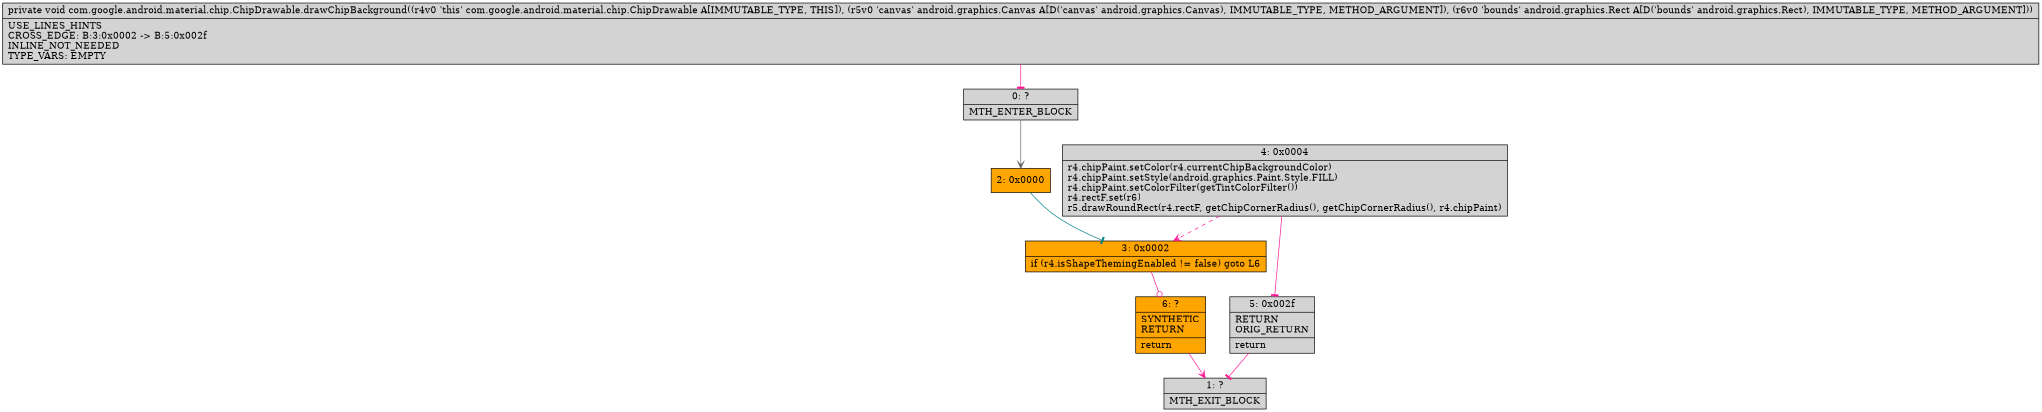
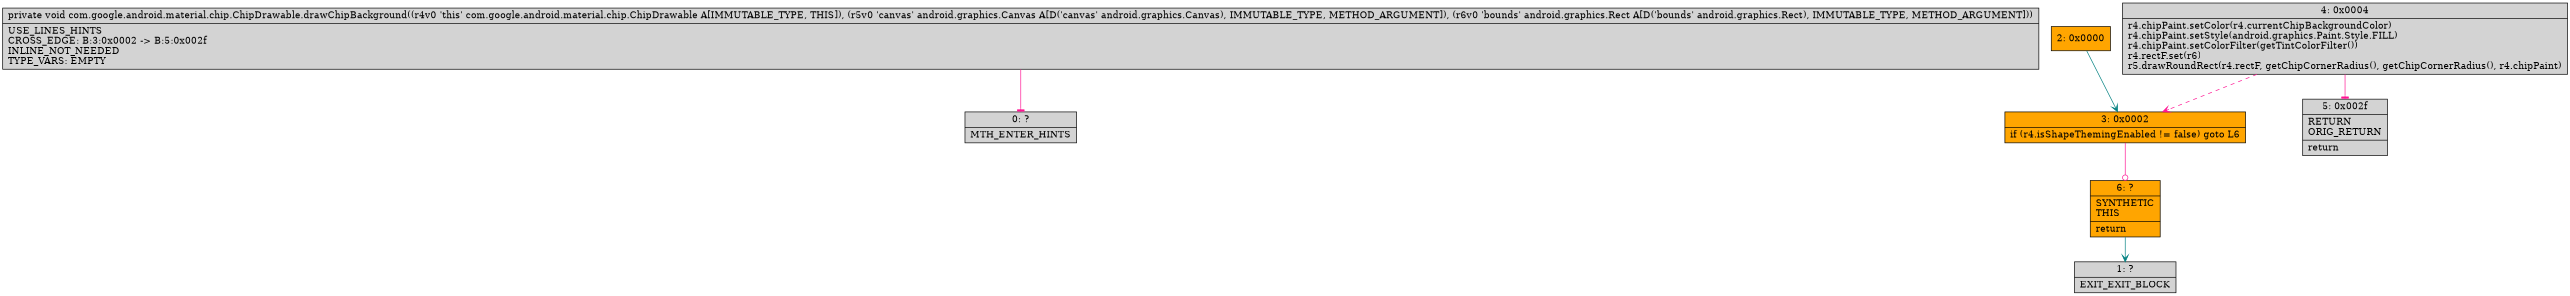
(1021, 112) -> (1021, 135)
(1021, 141) -> none
(1063, 220) -> (2101, 78)
(1163, 330) -> (2108, 213)
(1195, 363) -> (2125, 246)
(1239, 364) -> none
(1215, 401) -> (2125, 285)
